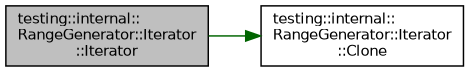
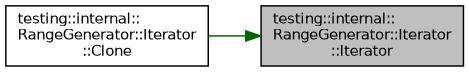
(227, 36) -> (227, 36)
